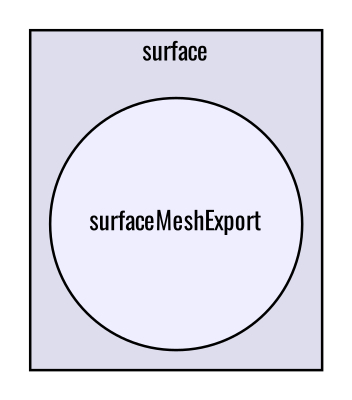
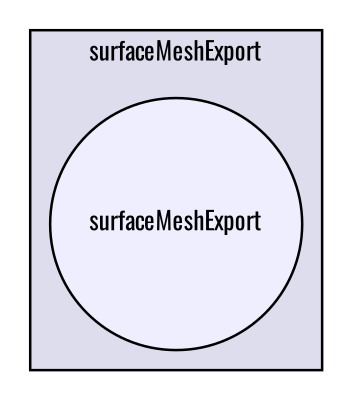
(176, 54) -> (176, 54)
